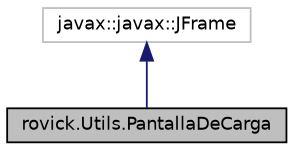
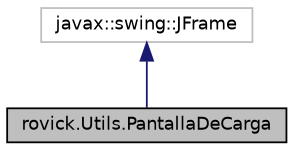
(147, 25) -> (147, 25)
